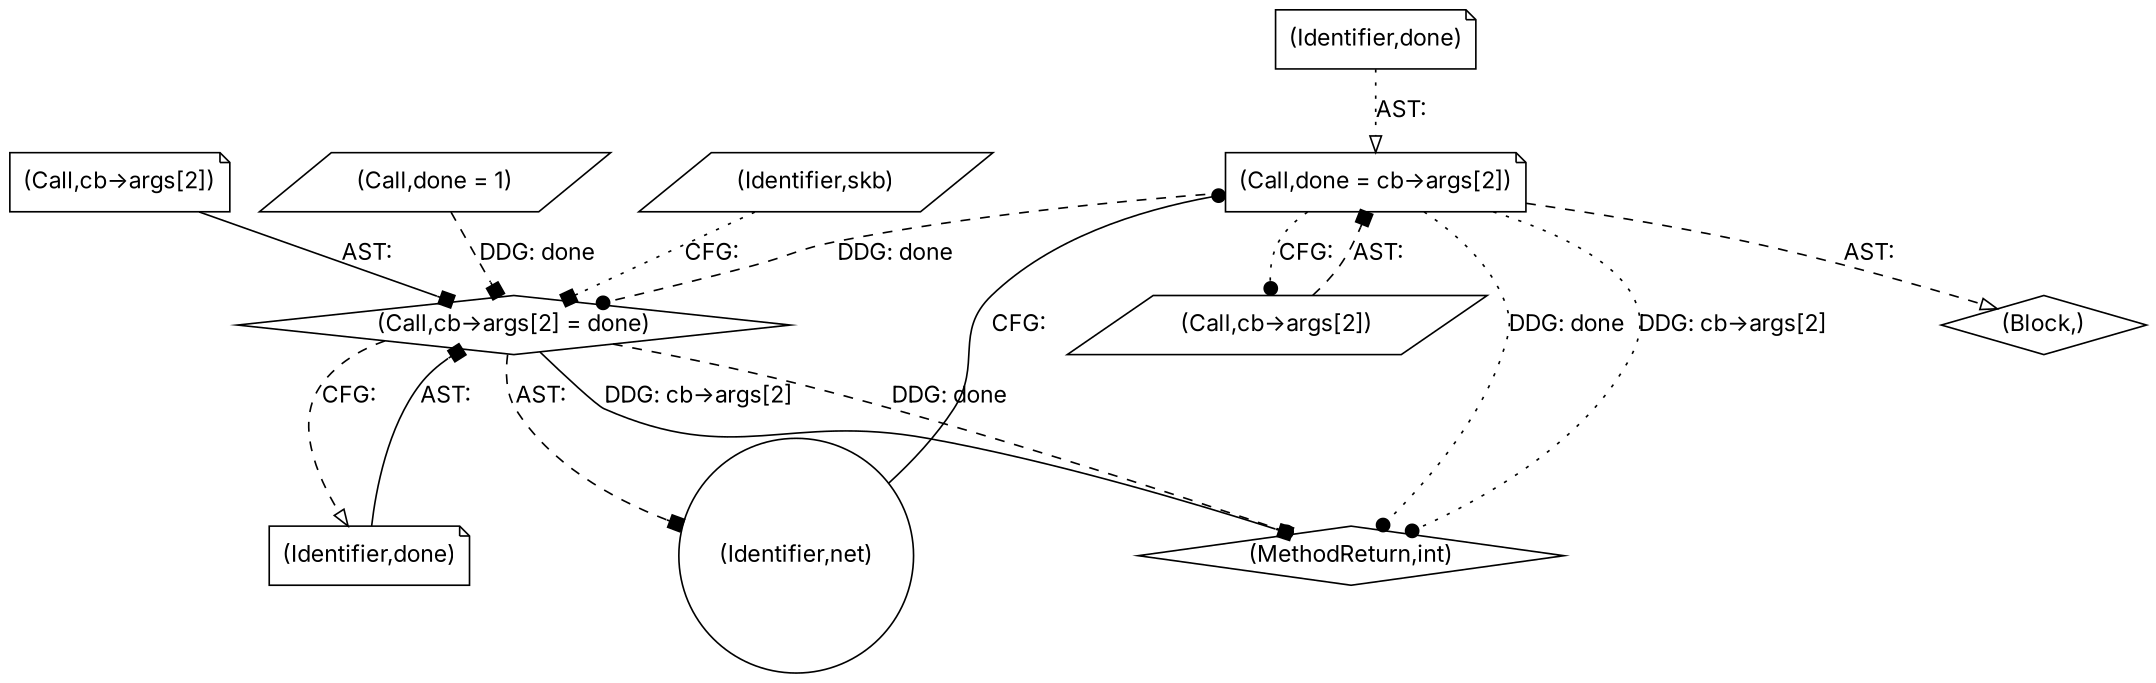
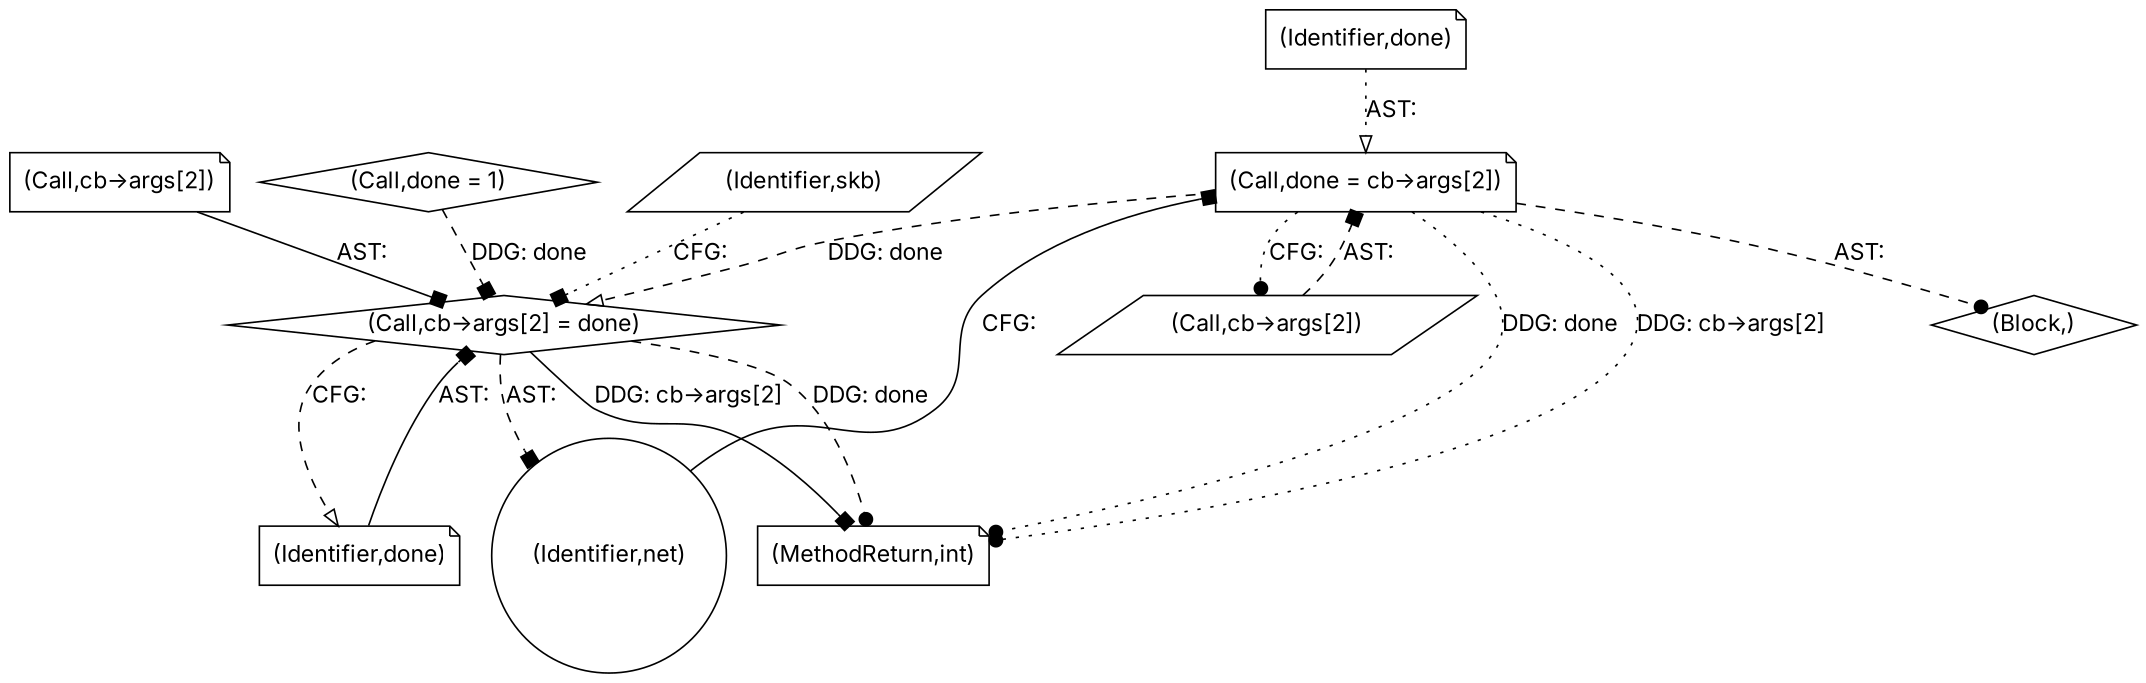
(435, 182) -> (428, 182)
(914, 228) -> (906, 228)
(1756, 244) -> (1748, 244)
(1000, 288) -> (959, 364)
(1351, 556) -> (873, 556)
